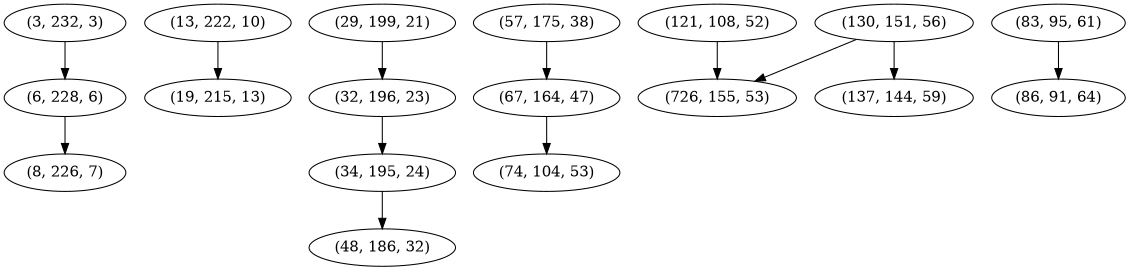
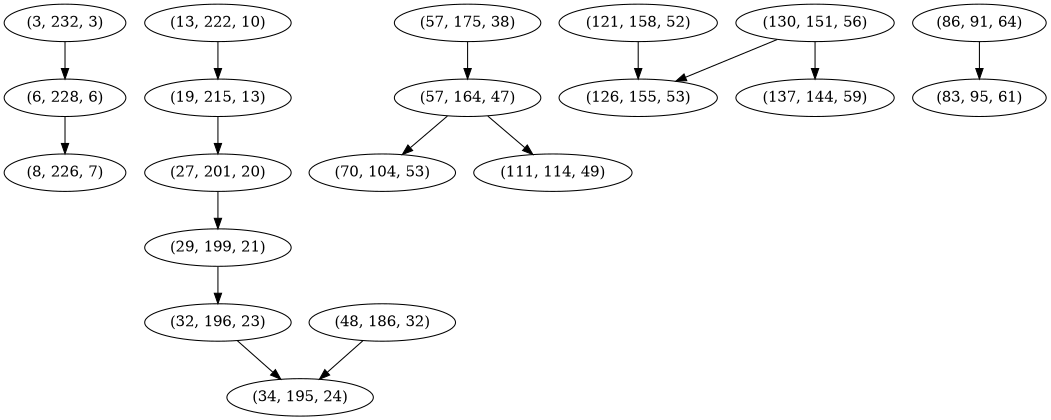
(717, 23) -> (638, 23)
(1058, 55) -> (979, 55)
(547, 98) -> (468, 98)
(717, 98) -> (638, 98)
none -> (218, 173)
(547, 173) -> (382, 173)
none -> (553, 173)
(382, 205) -> (345, 356)
